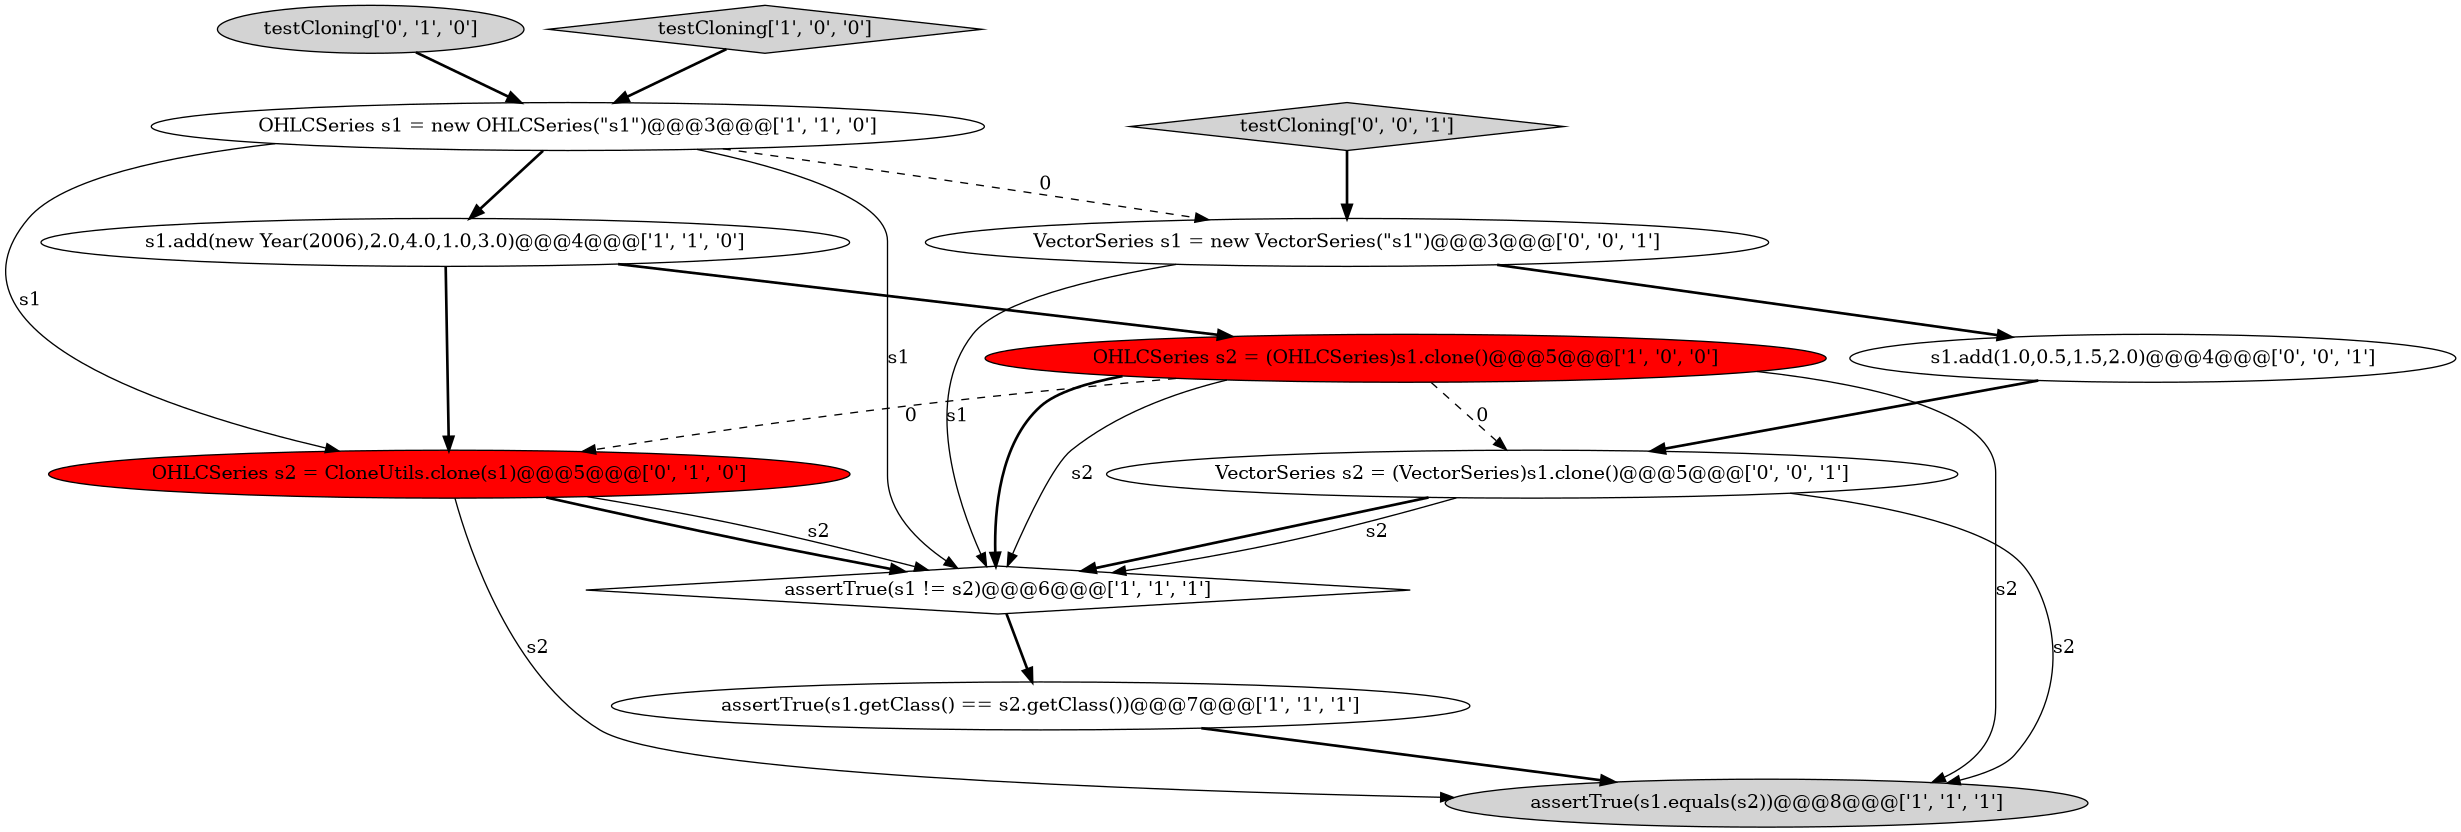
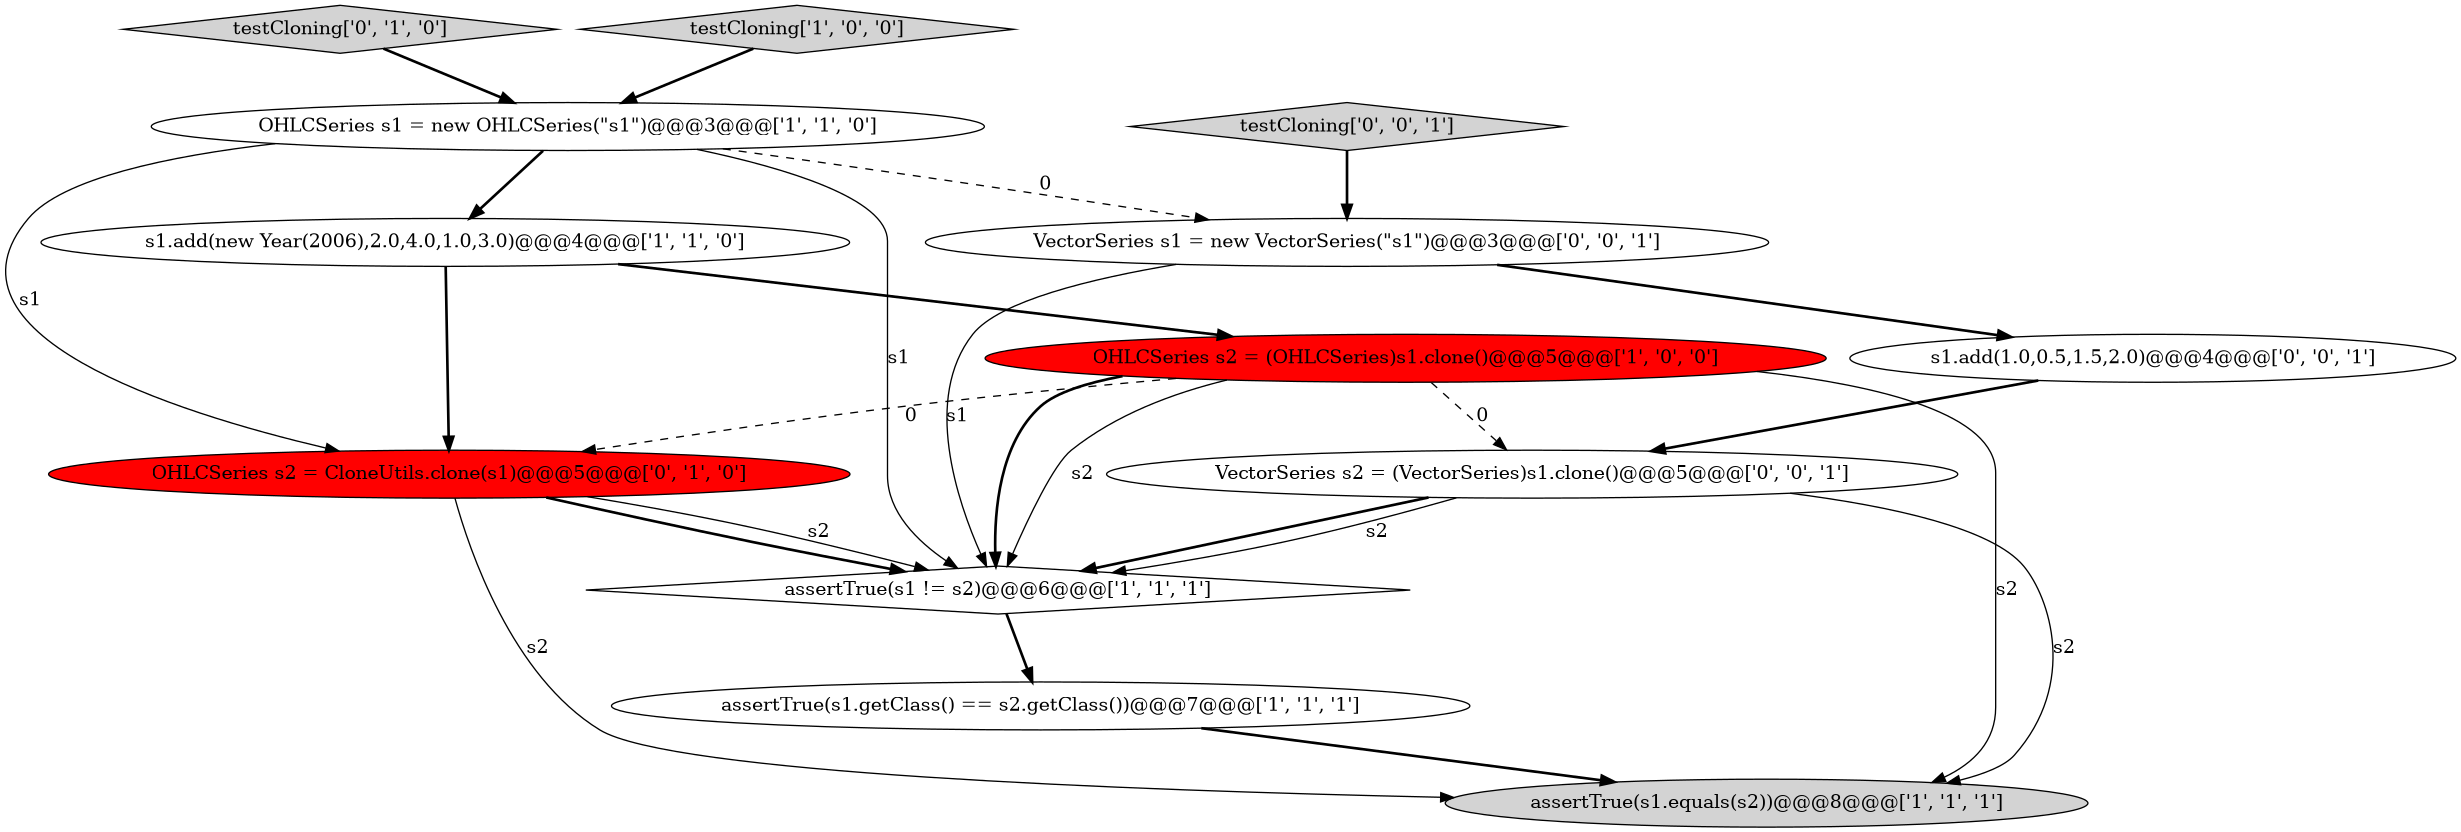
(371, 29) -> (340, 29)
